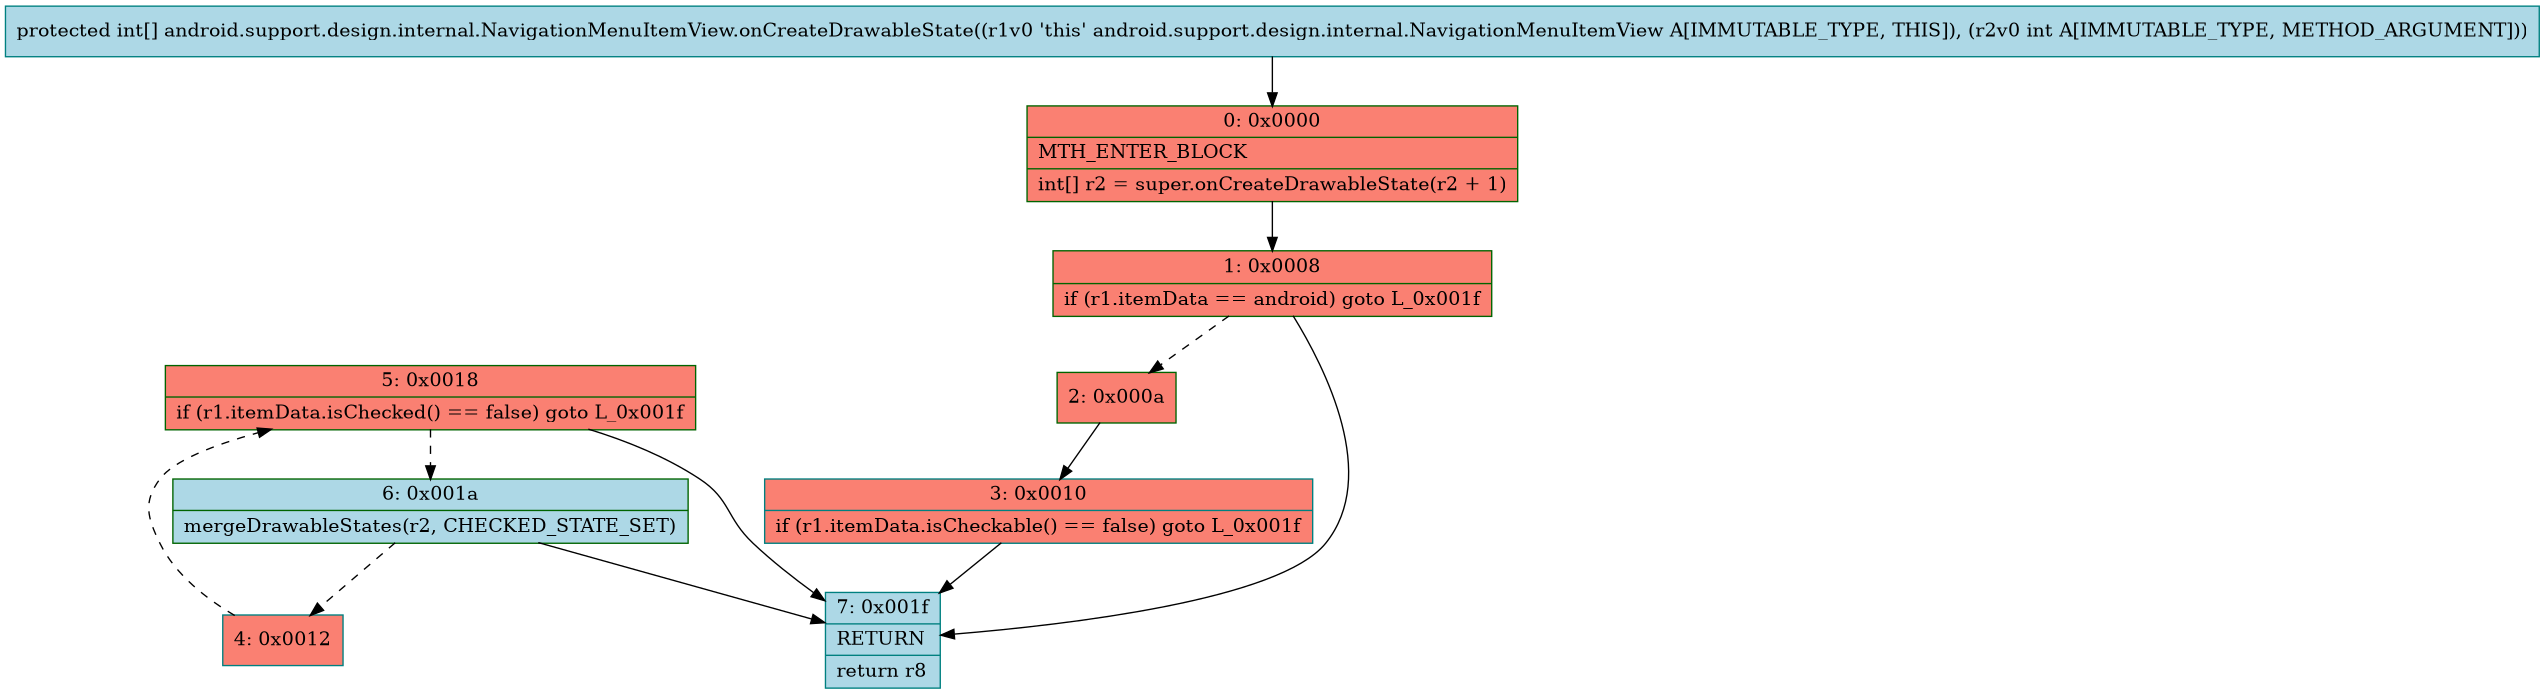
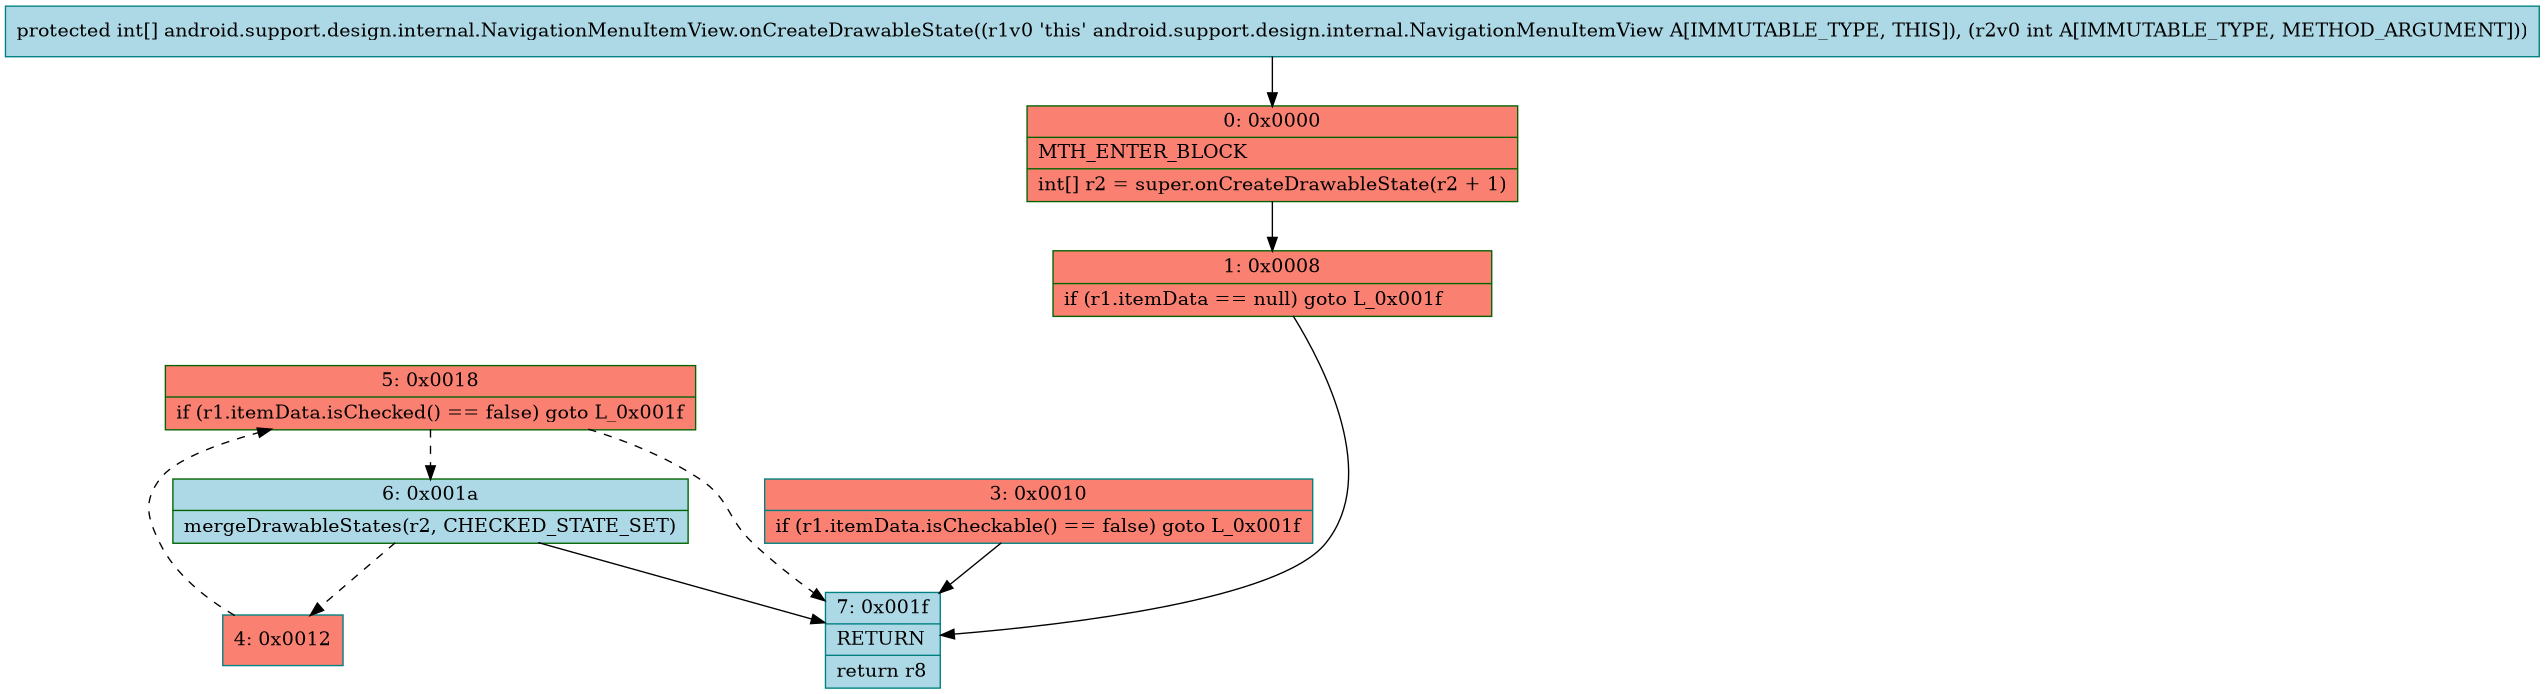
(1272, 299) -> (1253, 299)
(1117, 398) -> none
(715, 492) -> (715, 492)
